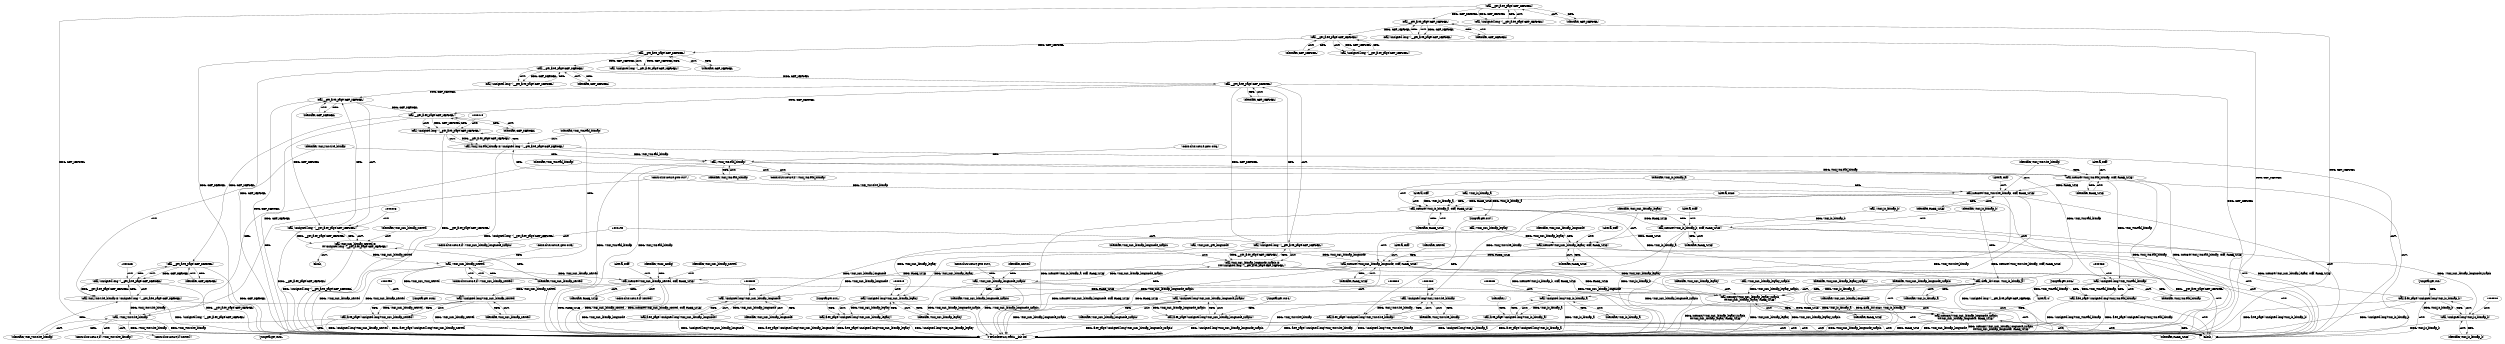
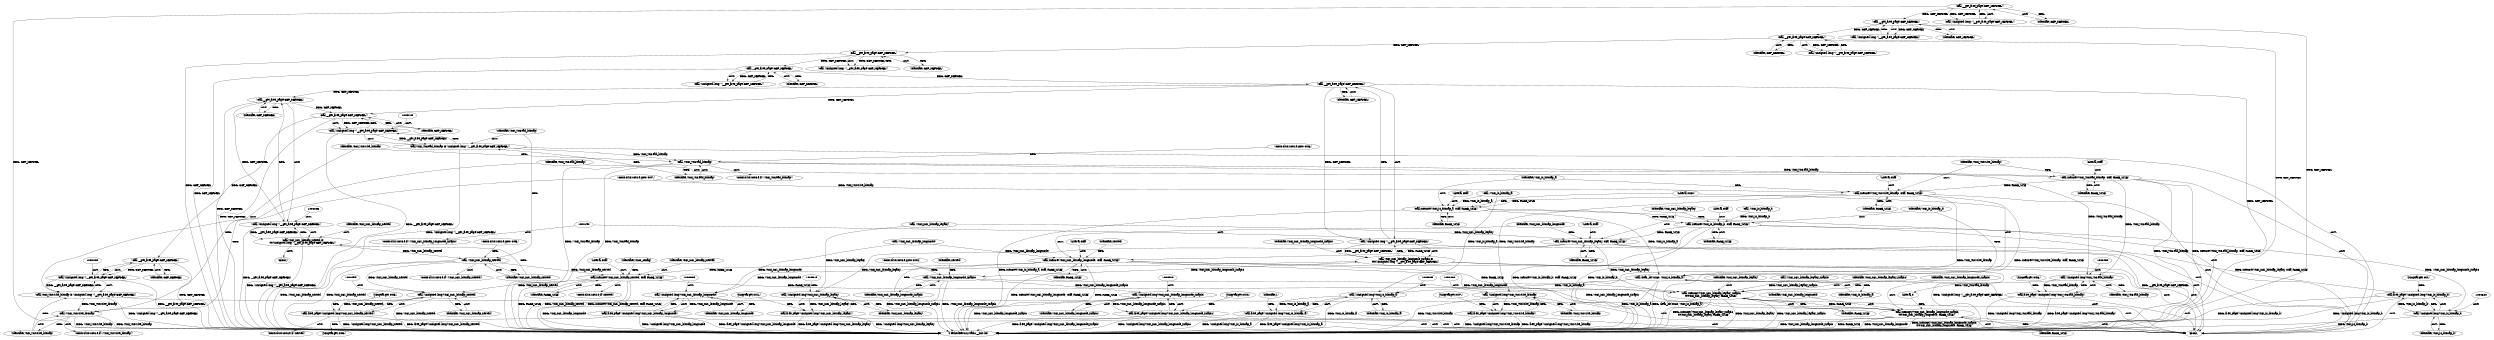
(1492, 205) -> (1453, 268)
(1210, 246) -> (914, 242)
(421, 282) -> (388, 278)
(898, 289) -> (815, 286)
